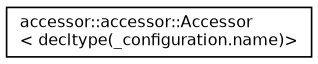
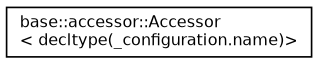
(159, 32) -> (159, 32)
